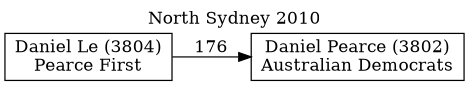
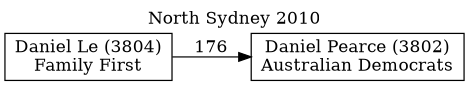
(88, 57) -> (88, 57)
